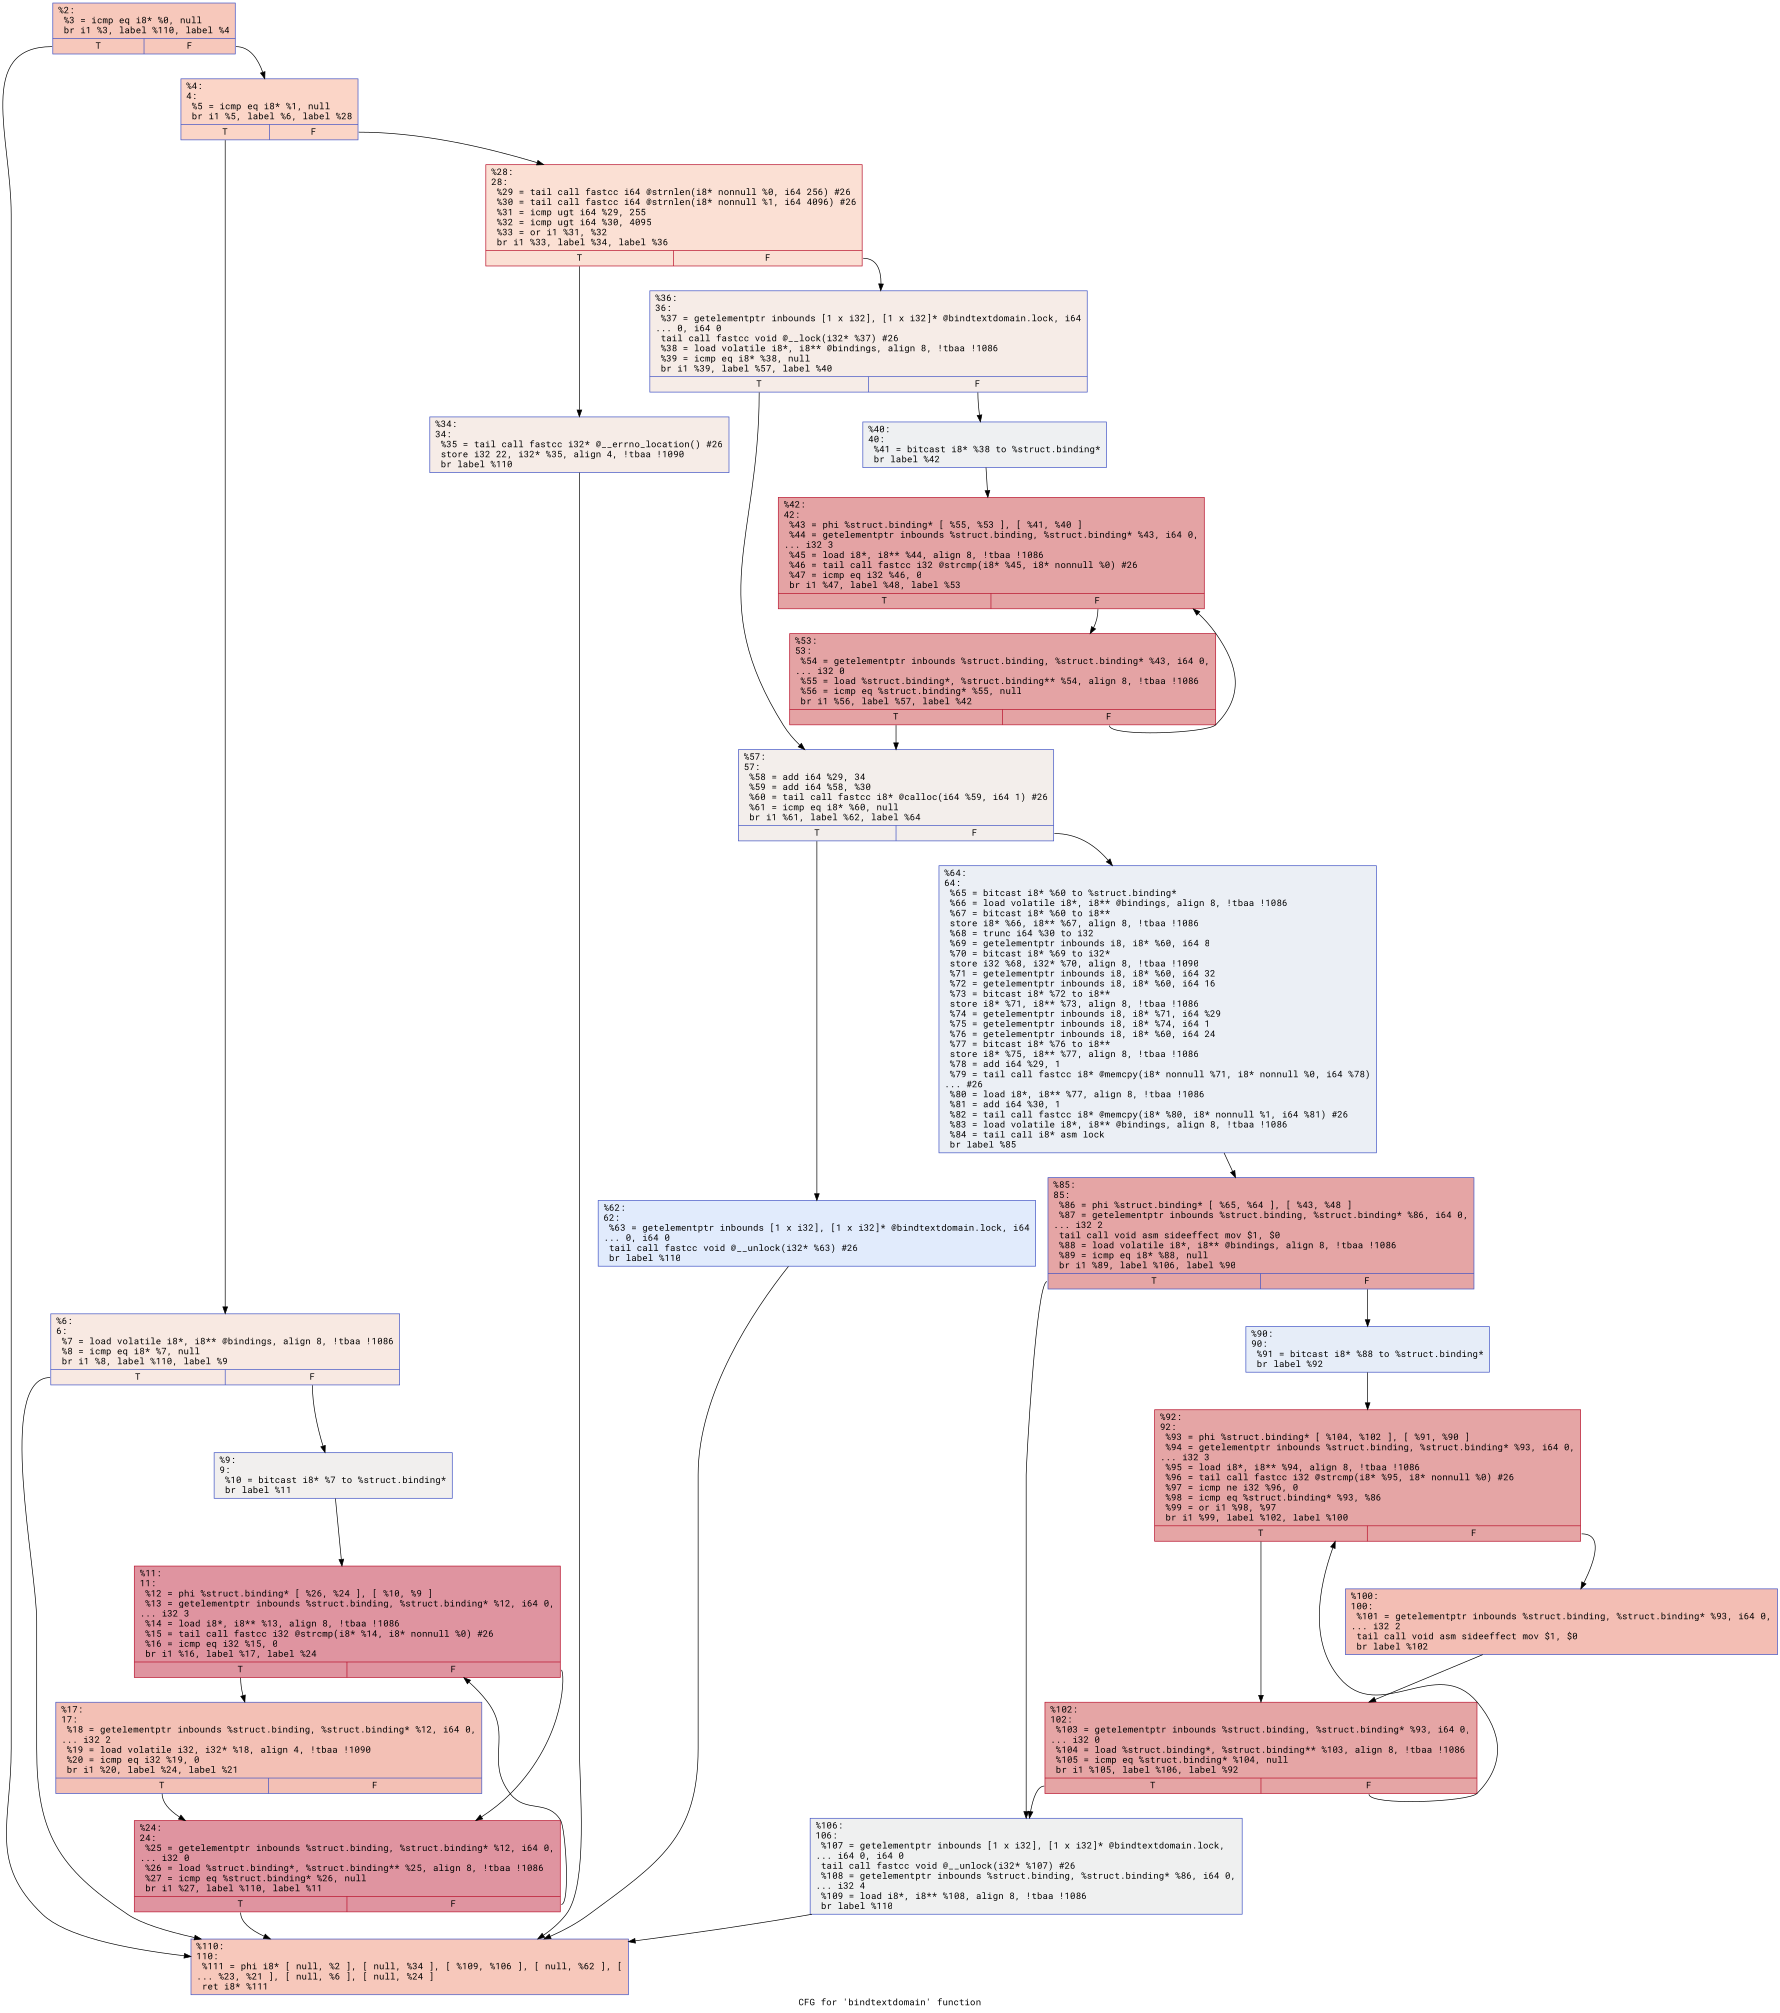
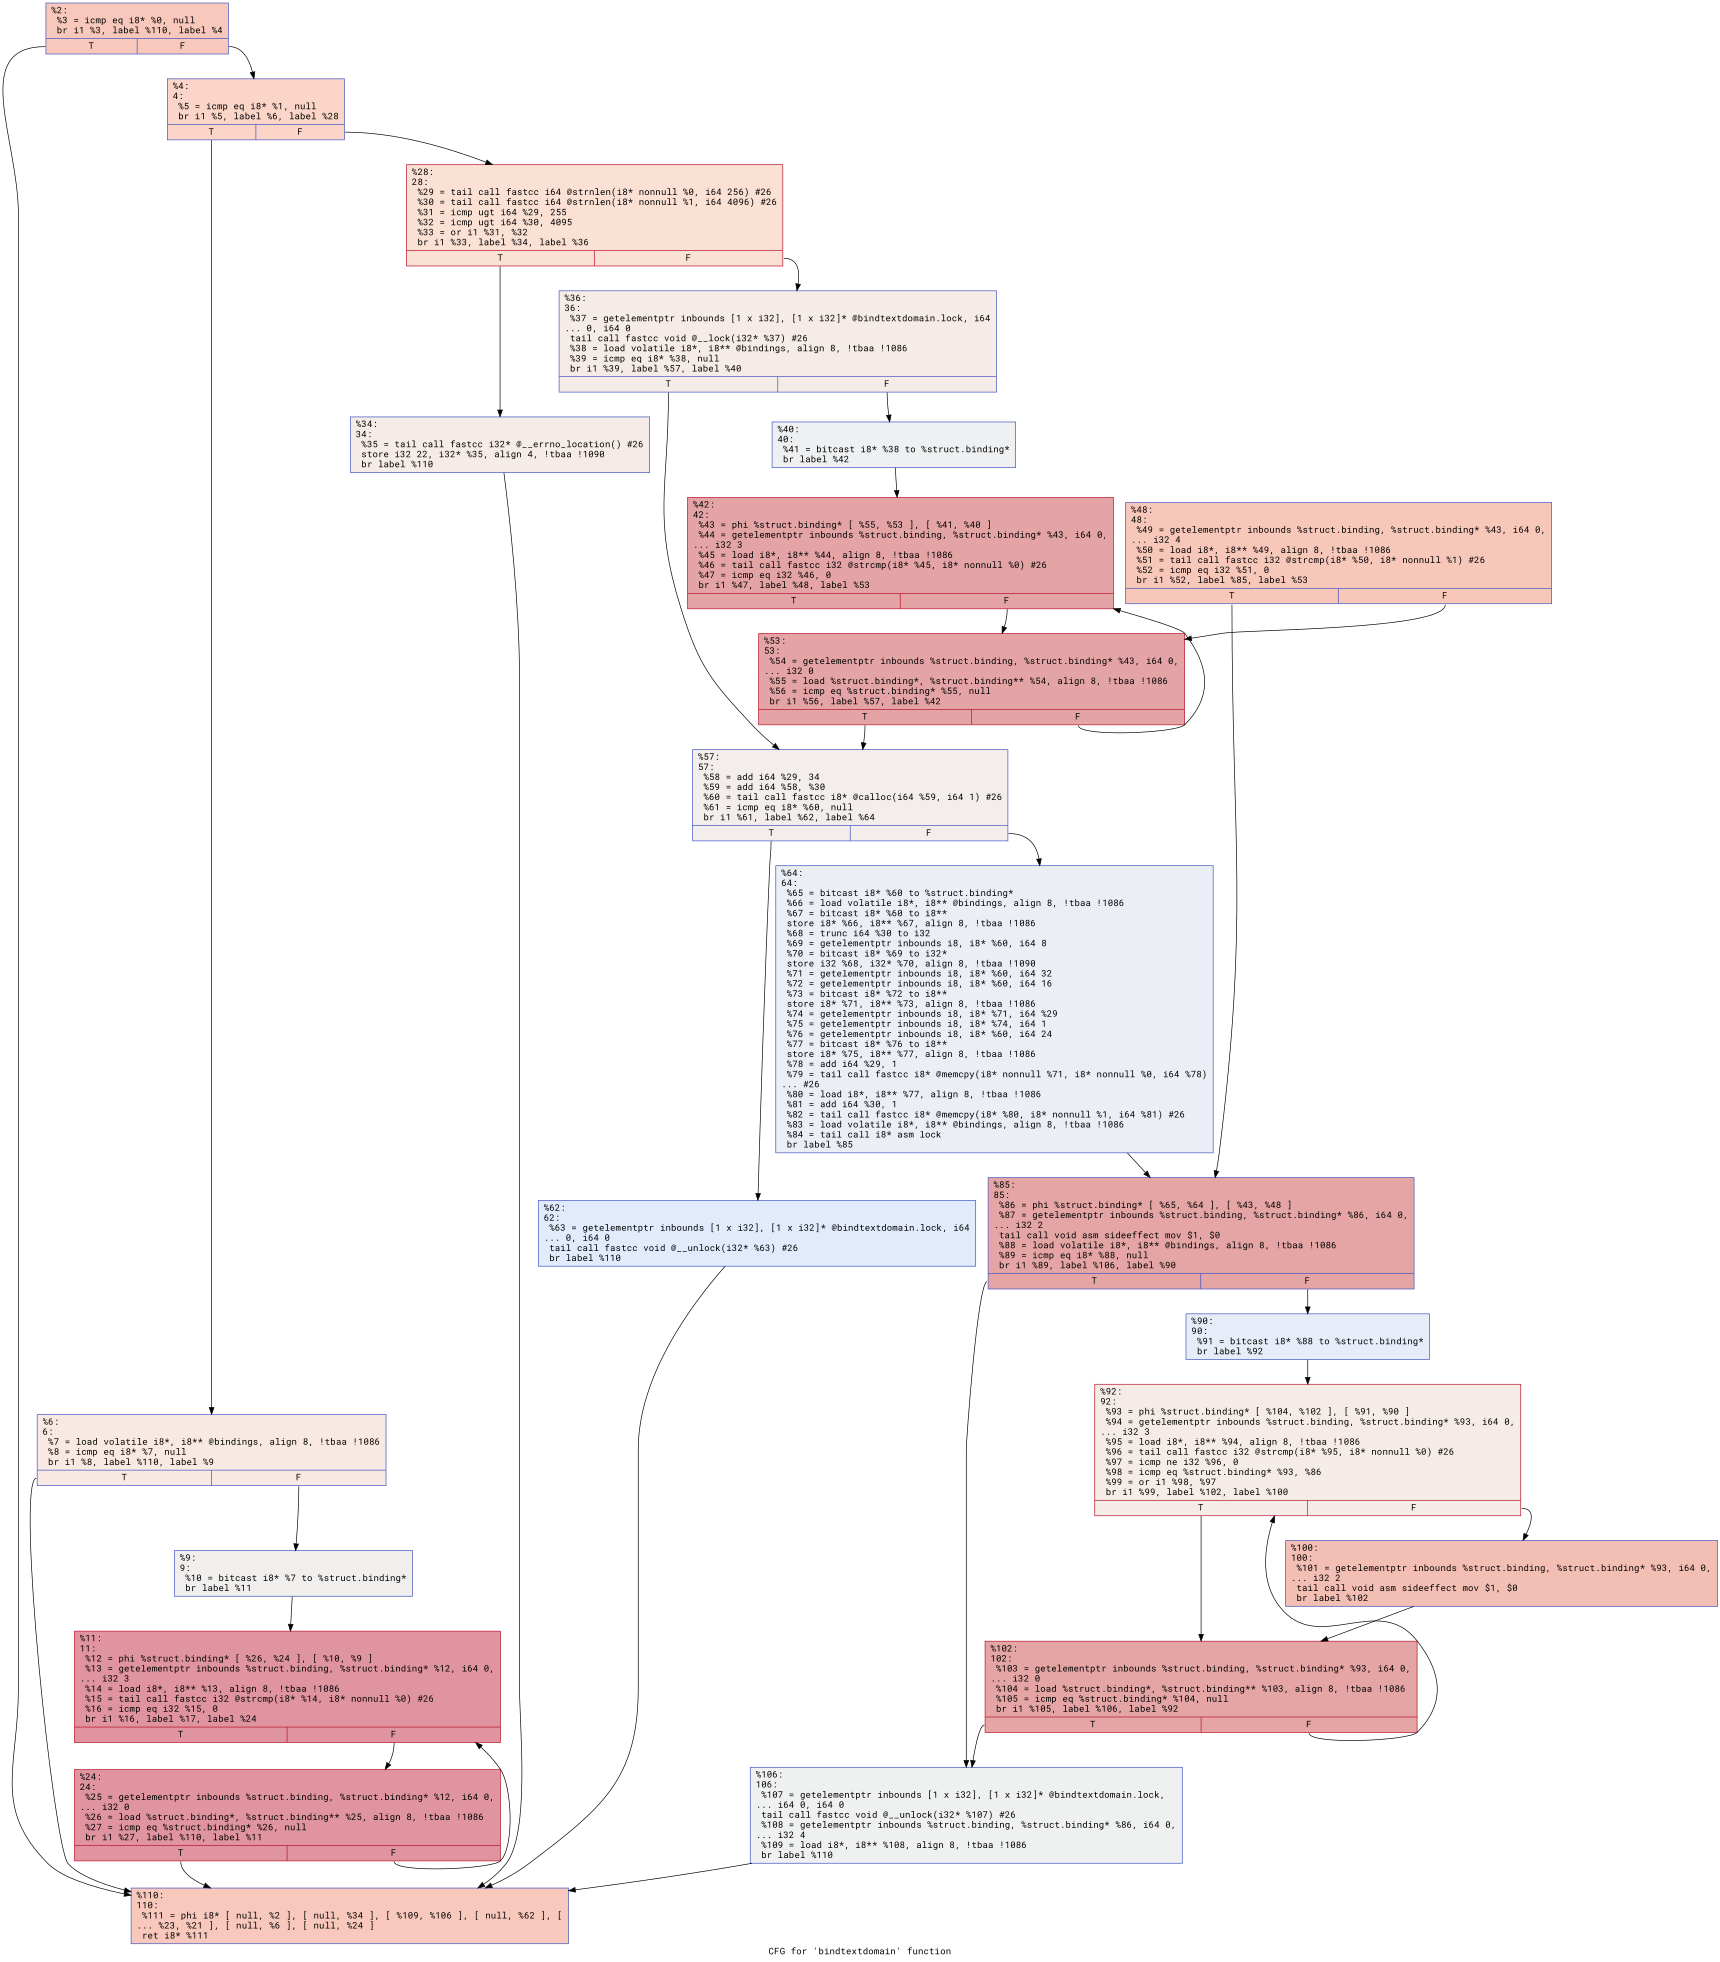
none -> (1339, 553)
(1368, 1475) -> (1308, 1450)
(269, 1748) -> none
